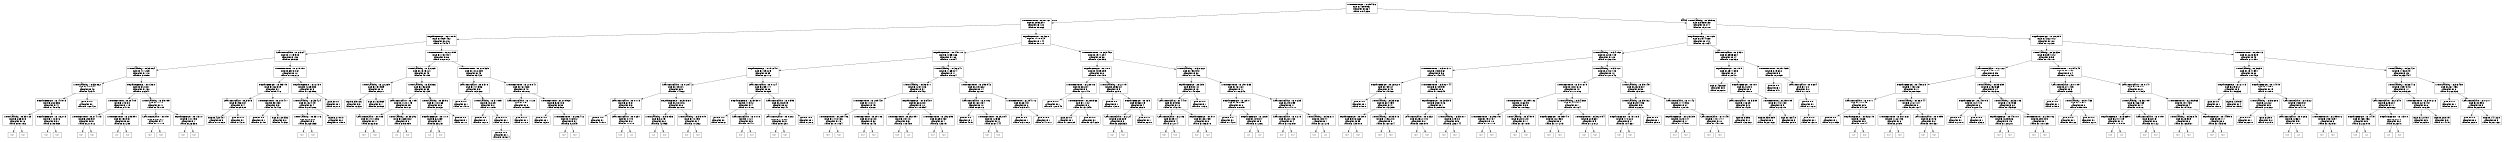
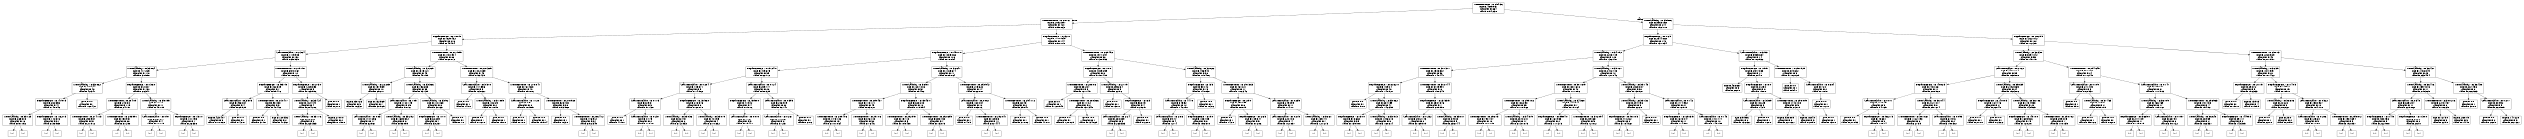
(719, 120) -> none
none -> (1764, 120)
(501, 127) -> (532, 112)
